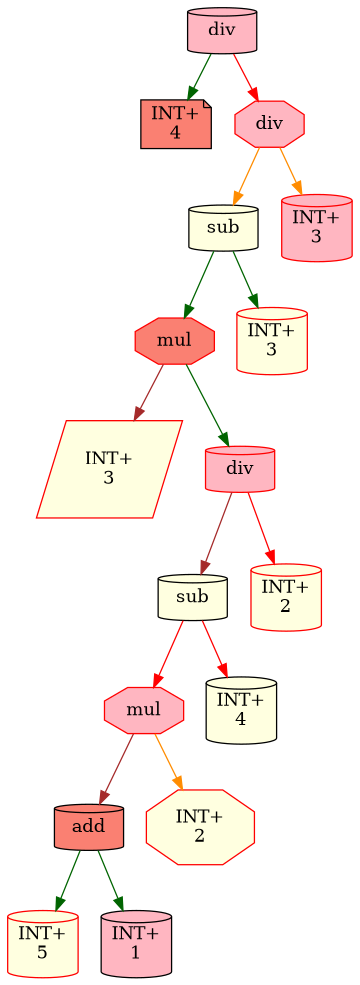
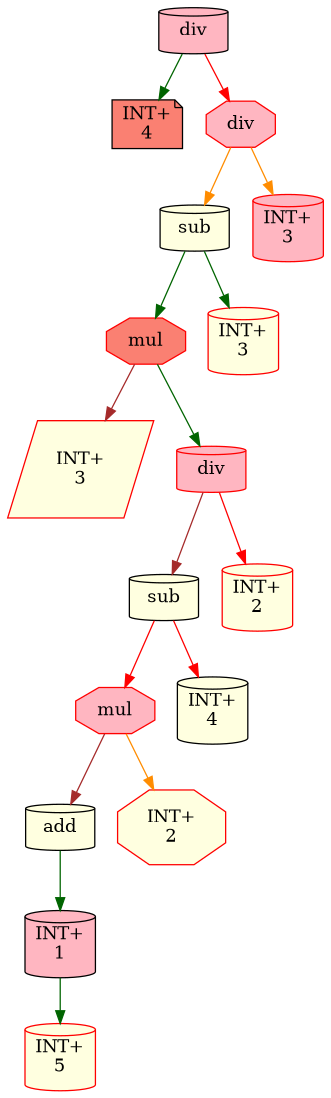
(89, 827) -> (60, 827)
(70, 875) -> (60, 994)
